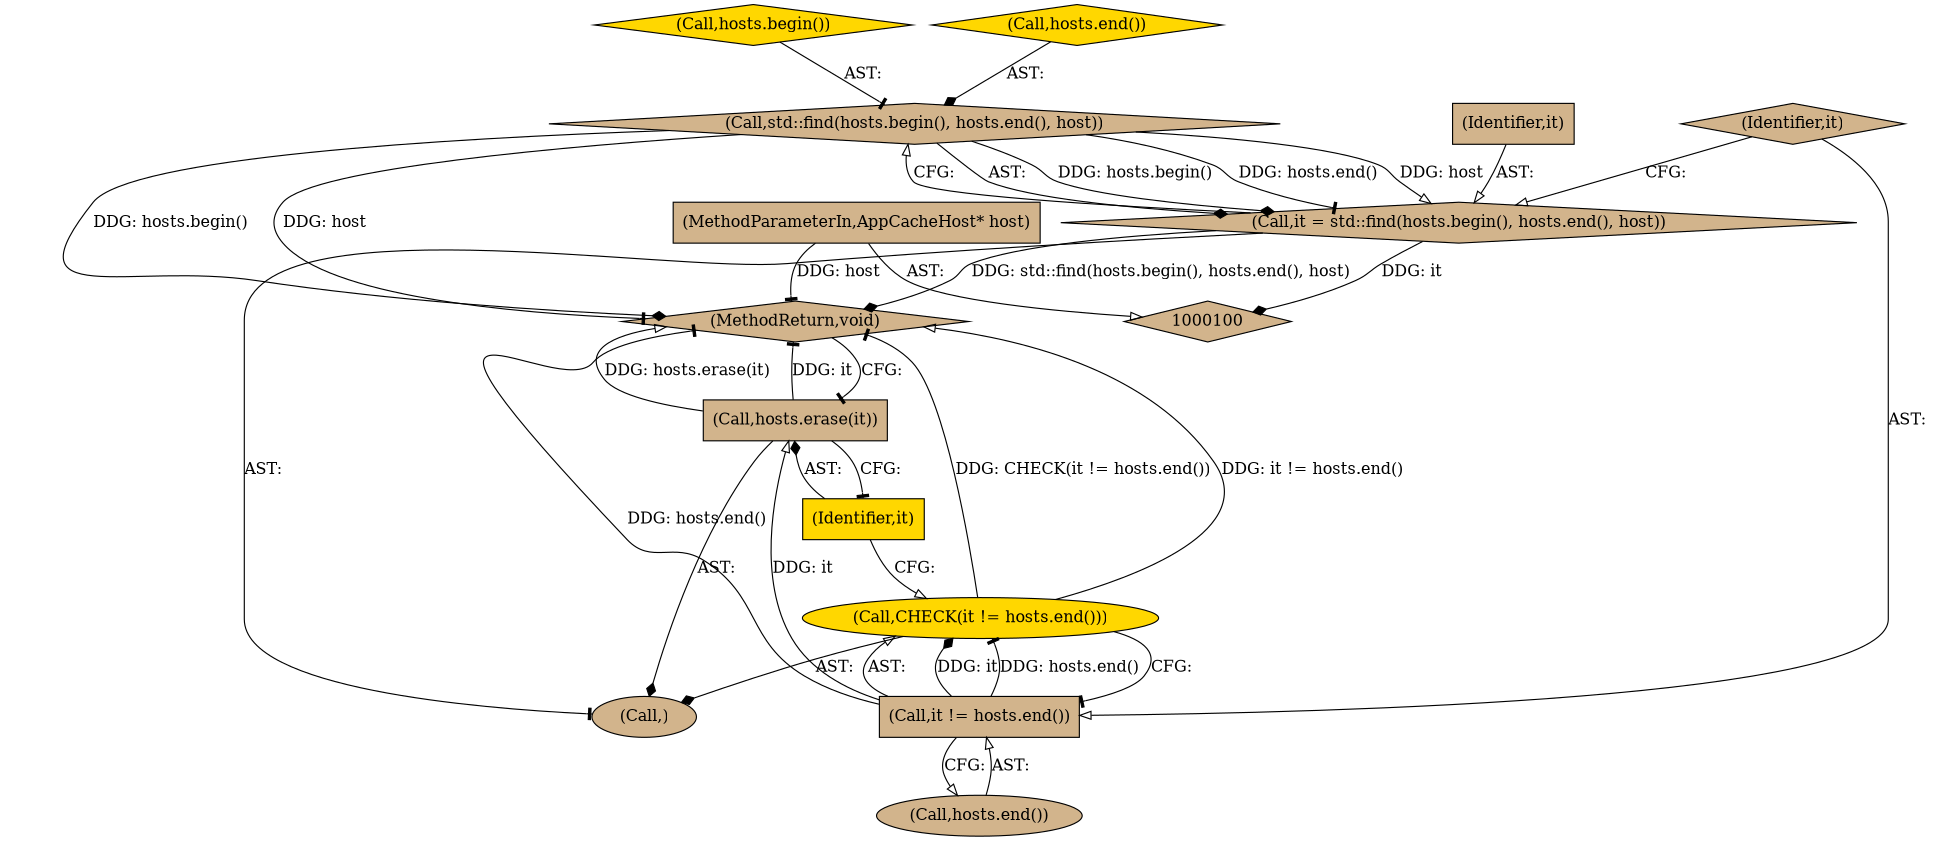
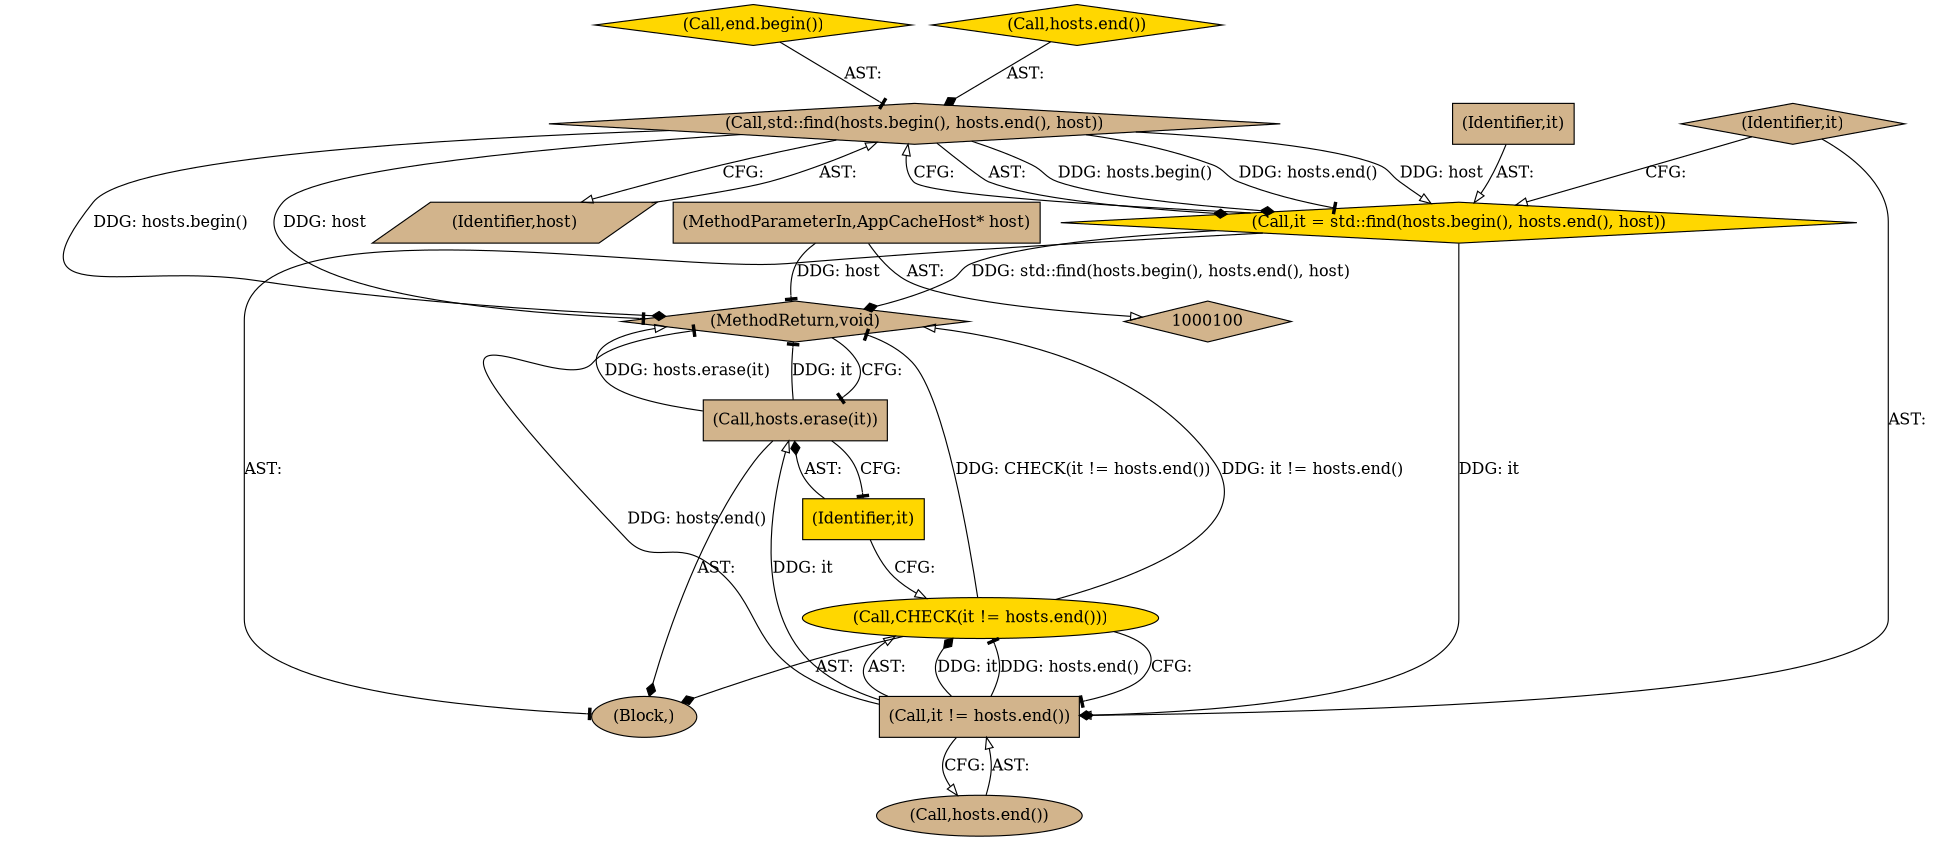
(753, 25) -> (753, 25)
none -> (515, 223)
(1459, 223) -> (1459, 223)
(1348, 284) -> (1455, 628)
(644, 717) -> (644, 717)
